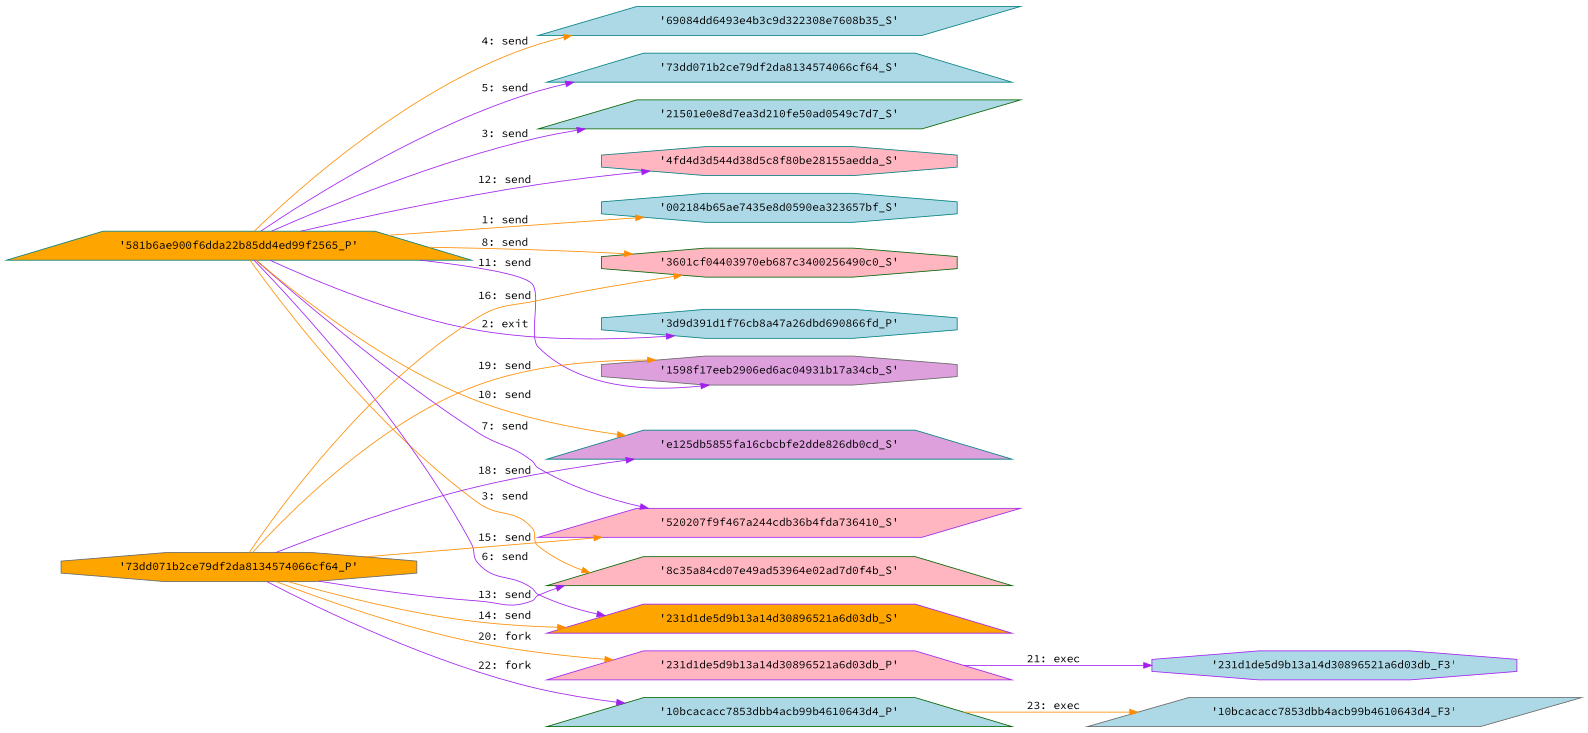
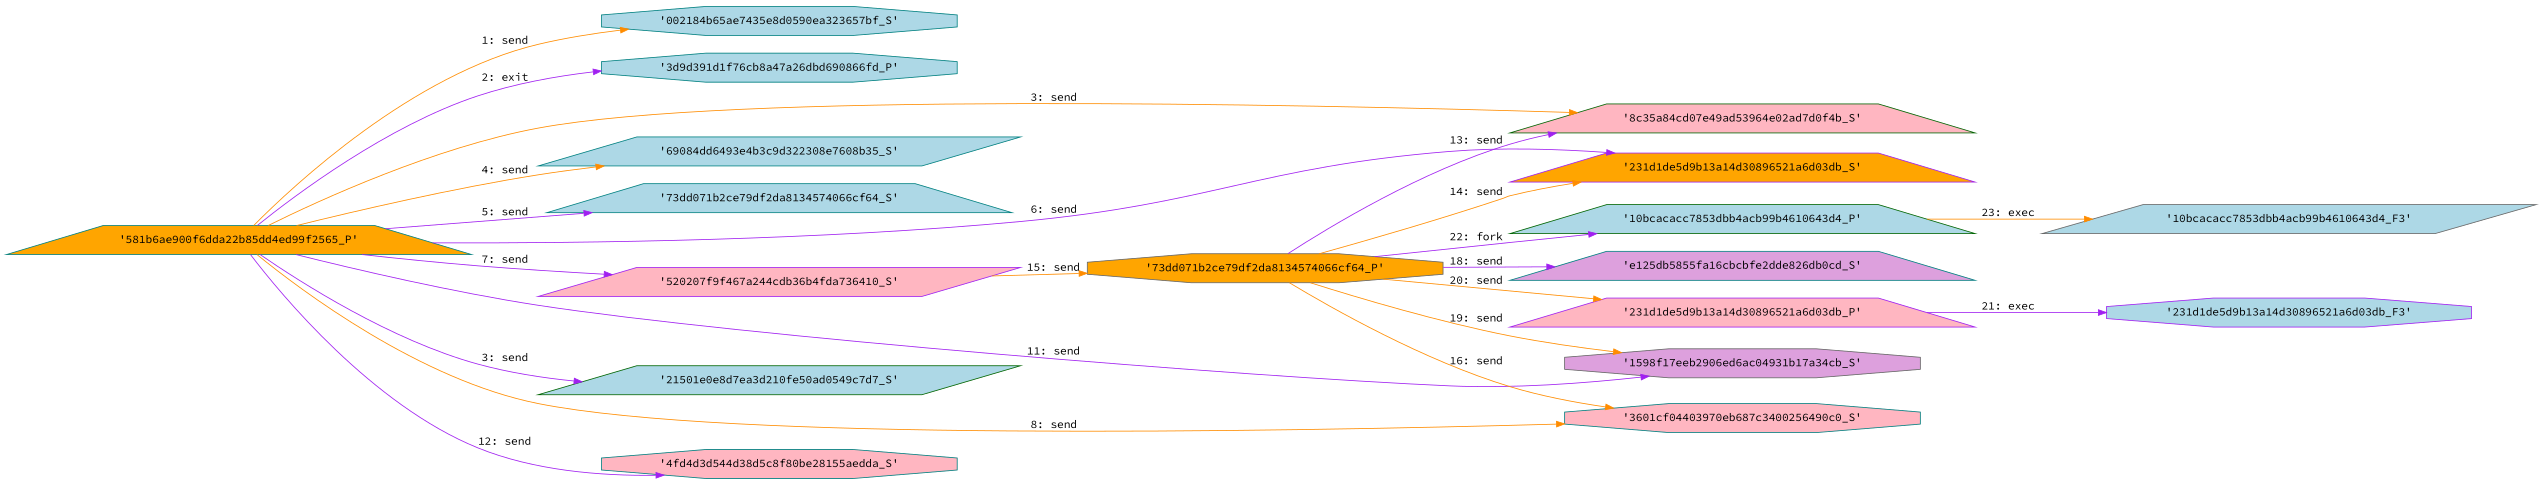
(779, 263) -> (1742, 418)
(423, 376) -> none
(479, 547) -> (1035, 275)
(505, 637) -> (1477, 281)
